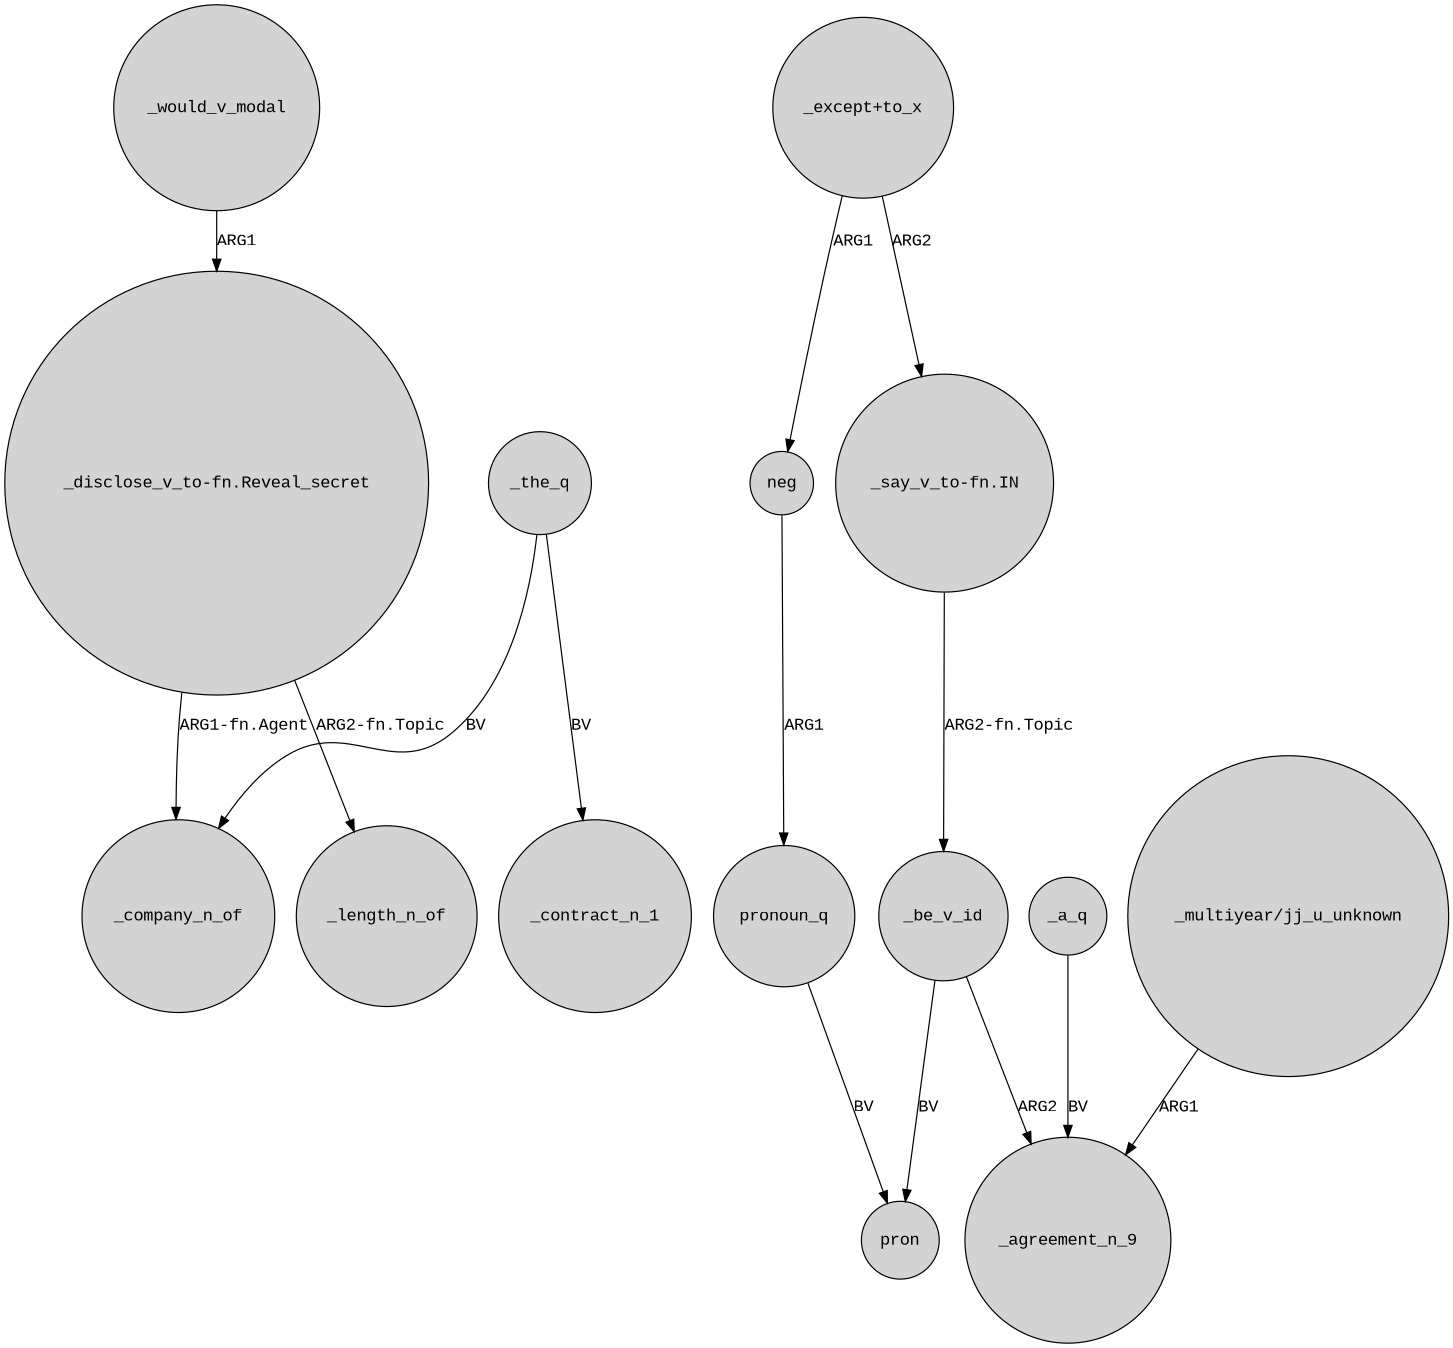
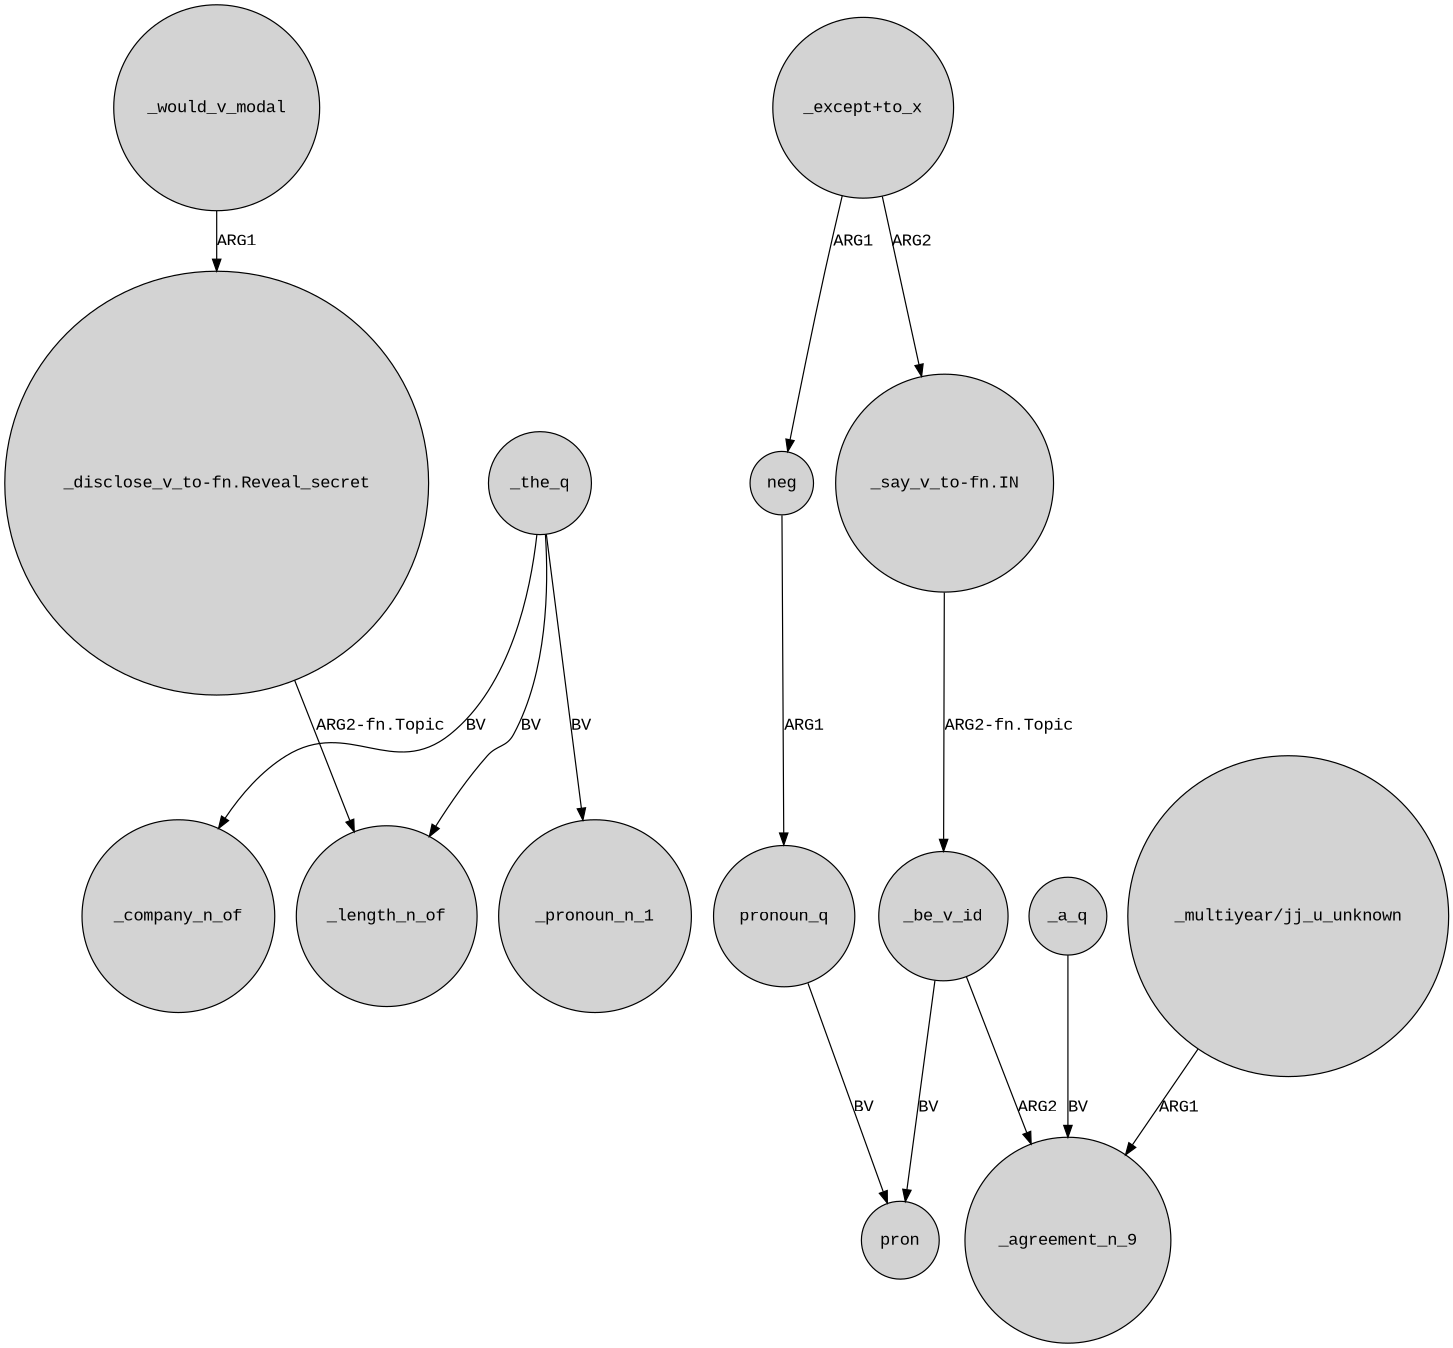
none -> (529, 696)
(177, 750) -> none
(595, 916) -> (595, 916)
